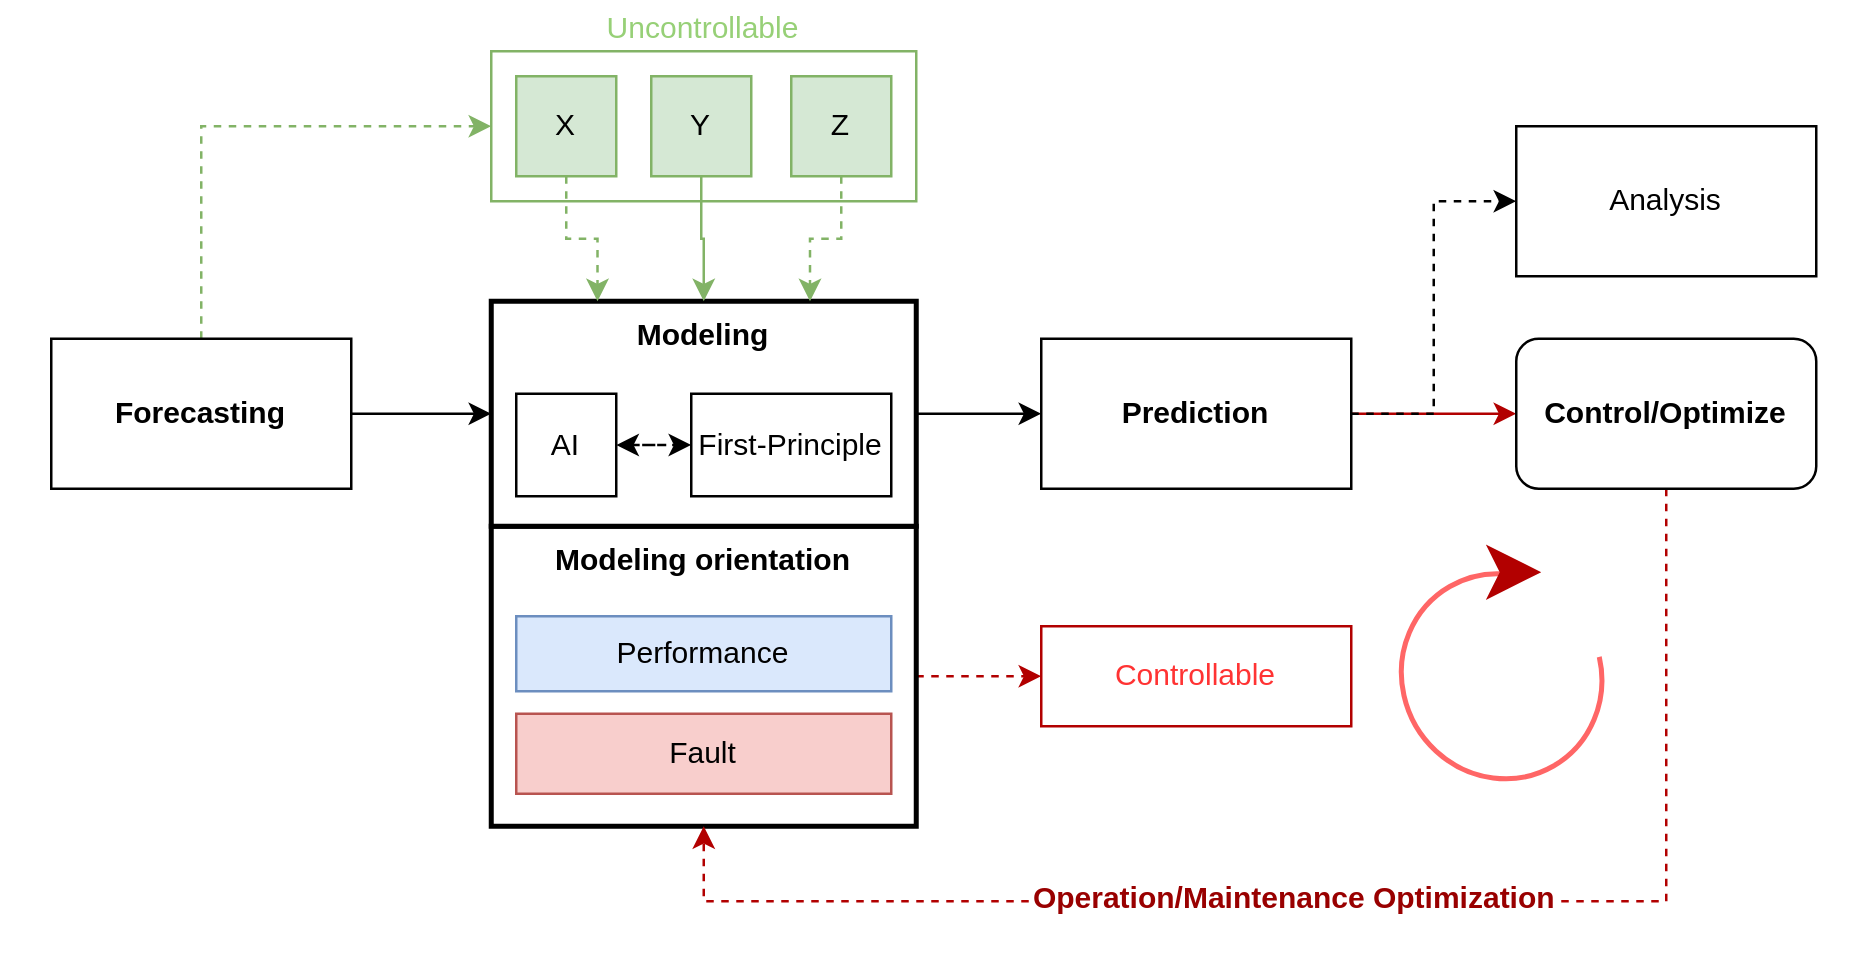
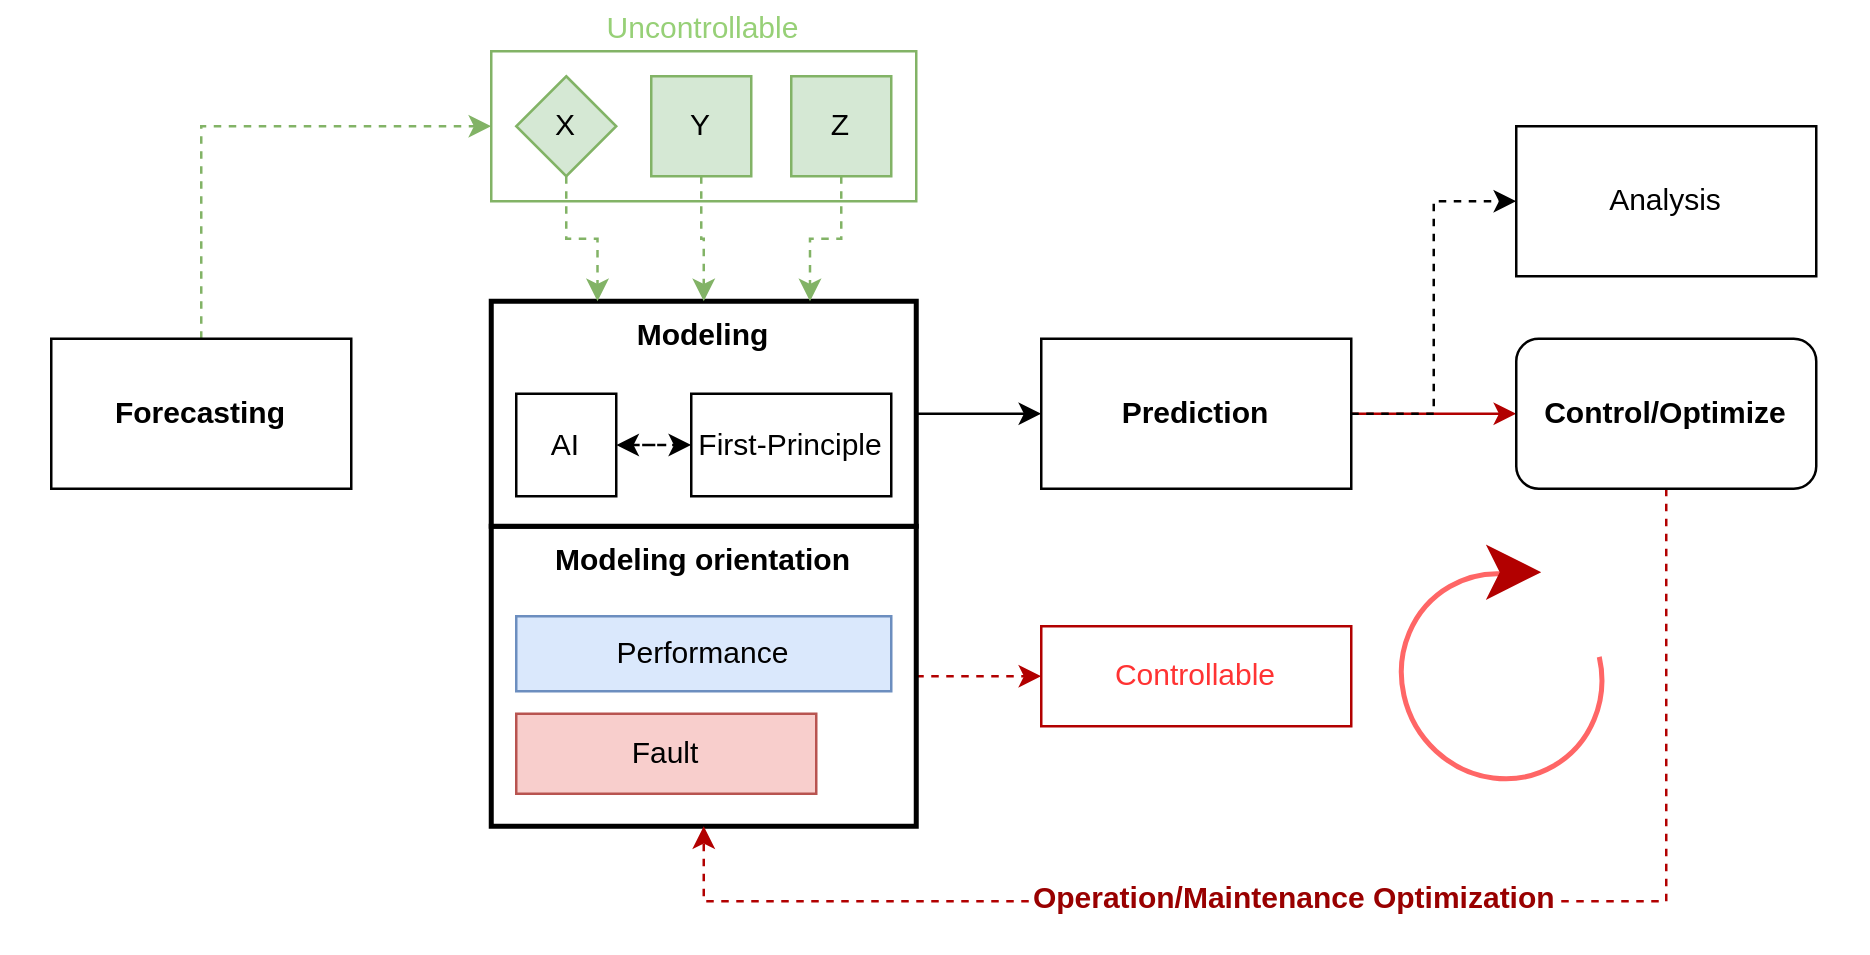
(566, 126) -> (566, 126)
(701, 232) -> (701, 232)
(413, 414) -> none
(704, 754) -> (666, 754)
